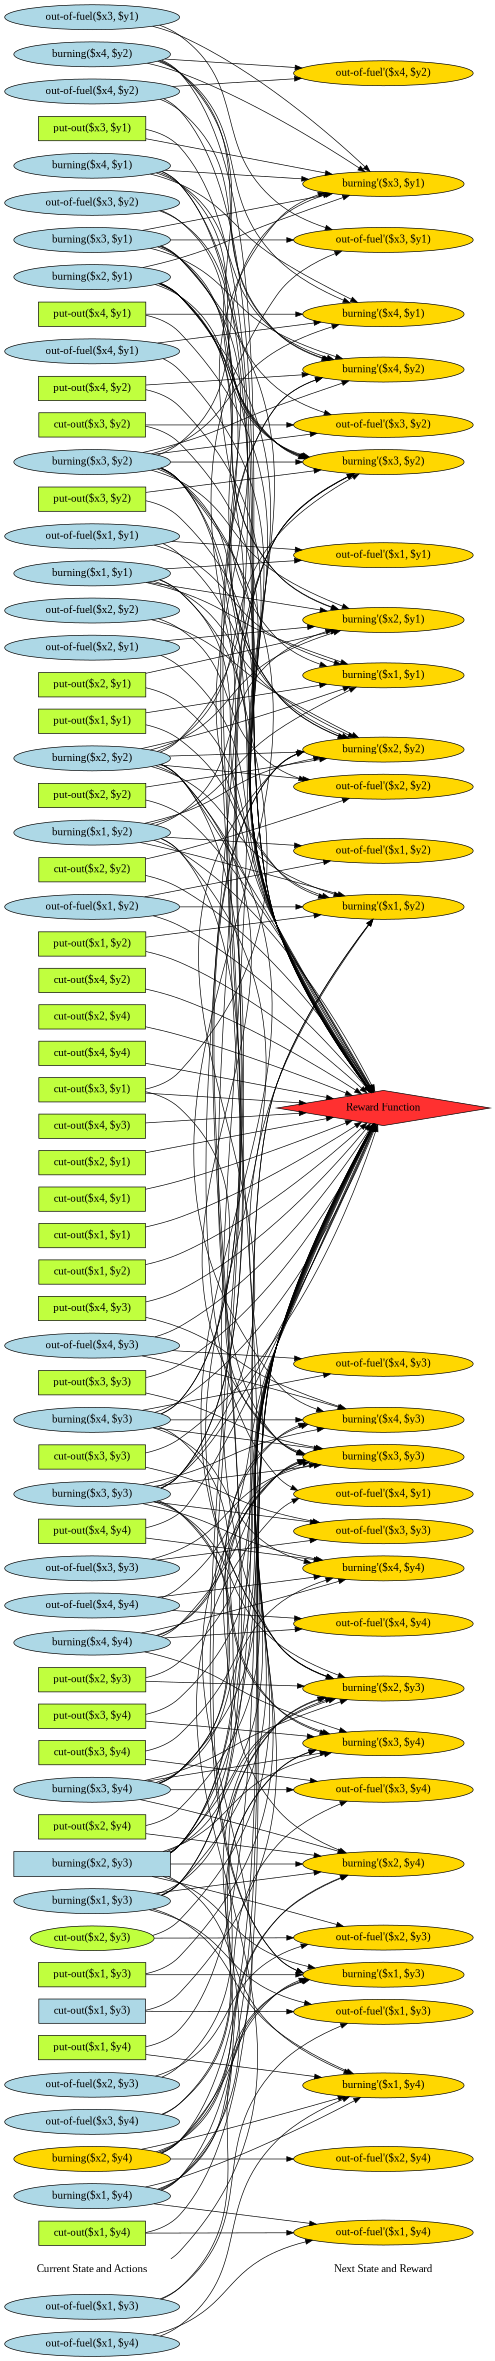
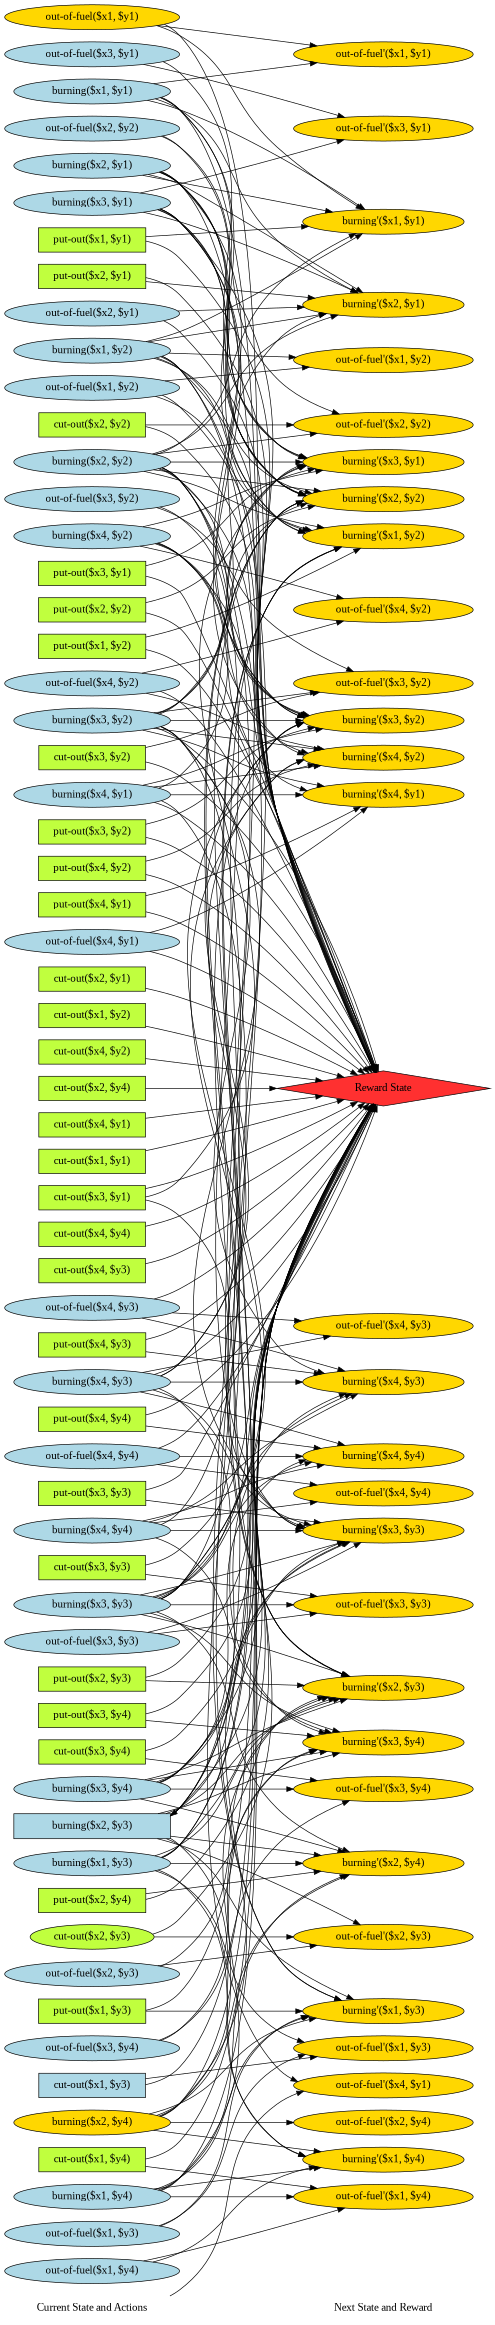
(212, 511) -> (203, 698)
(92, 536) -> (92, 17)
(383, 1108) -> (383, 1088)
(252, 1384) -> (236, 1165)
(92, 2048) -> none
